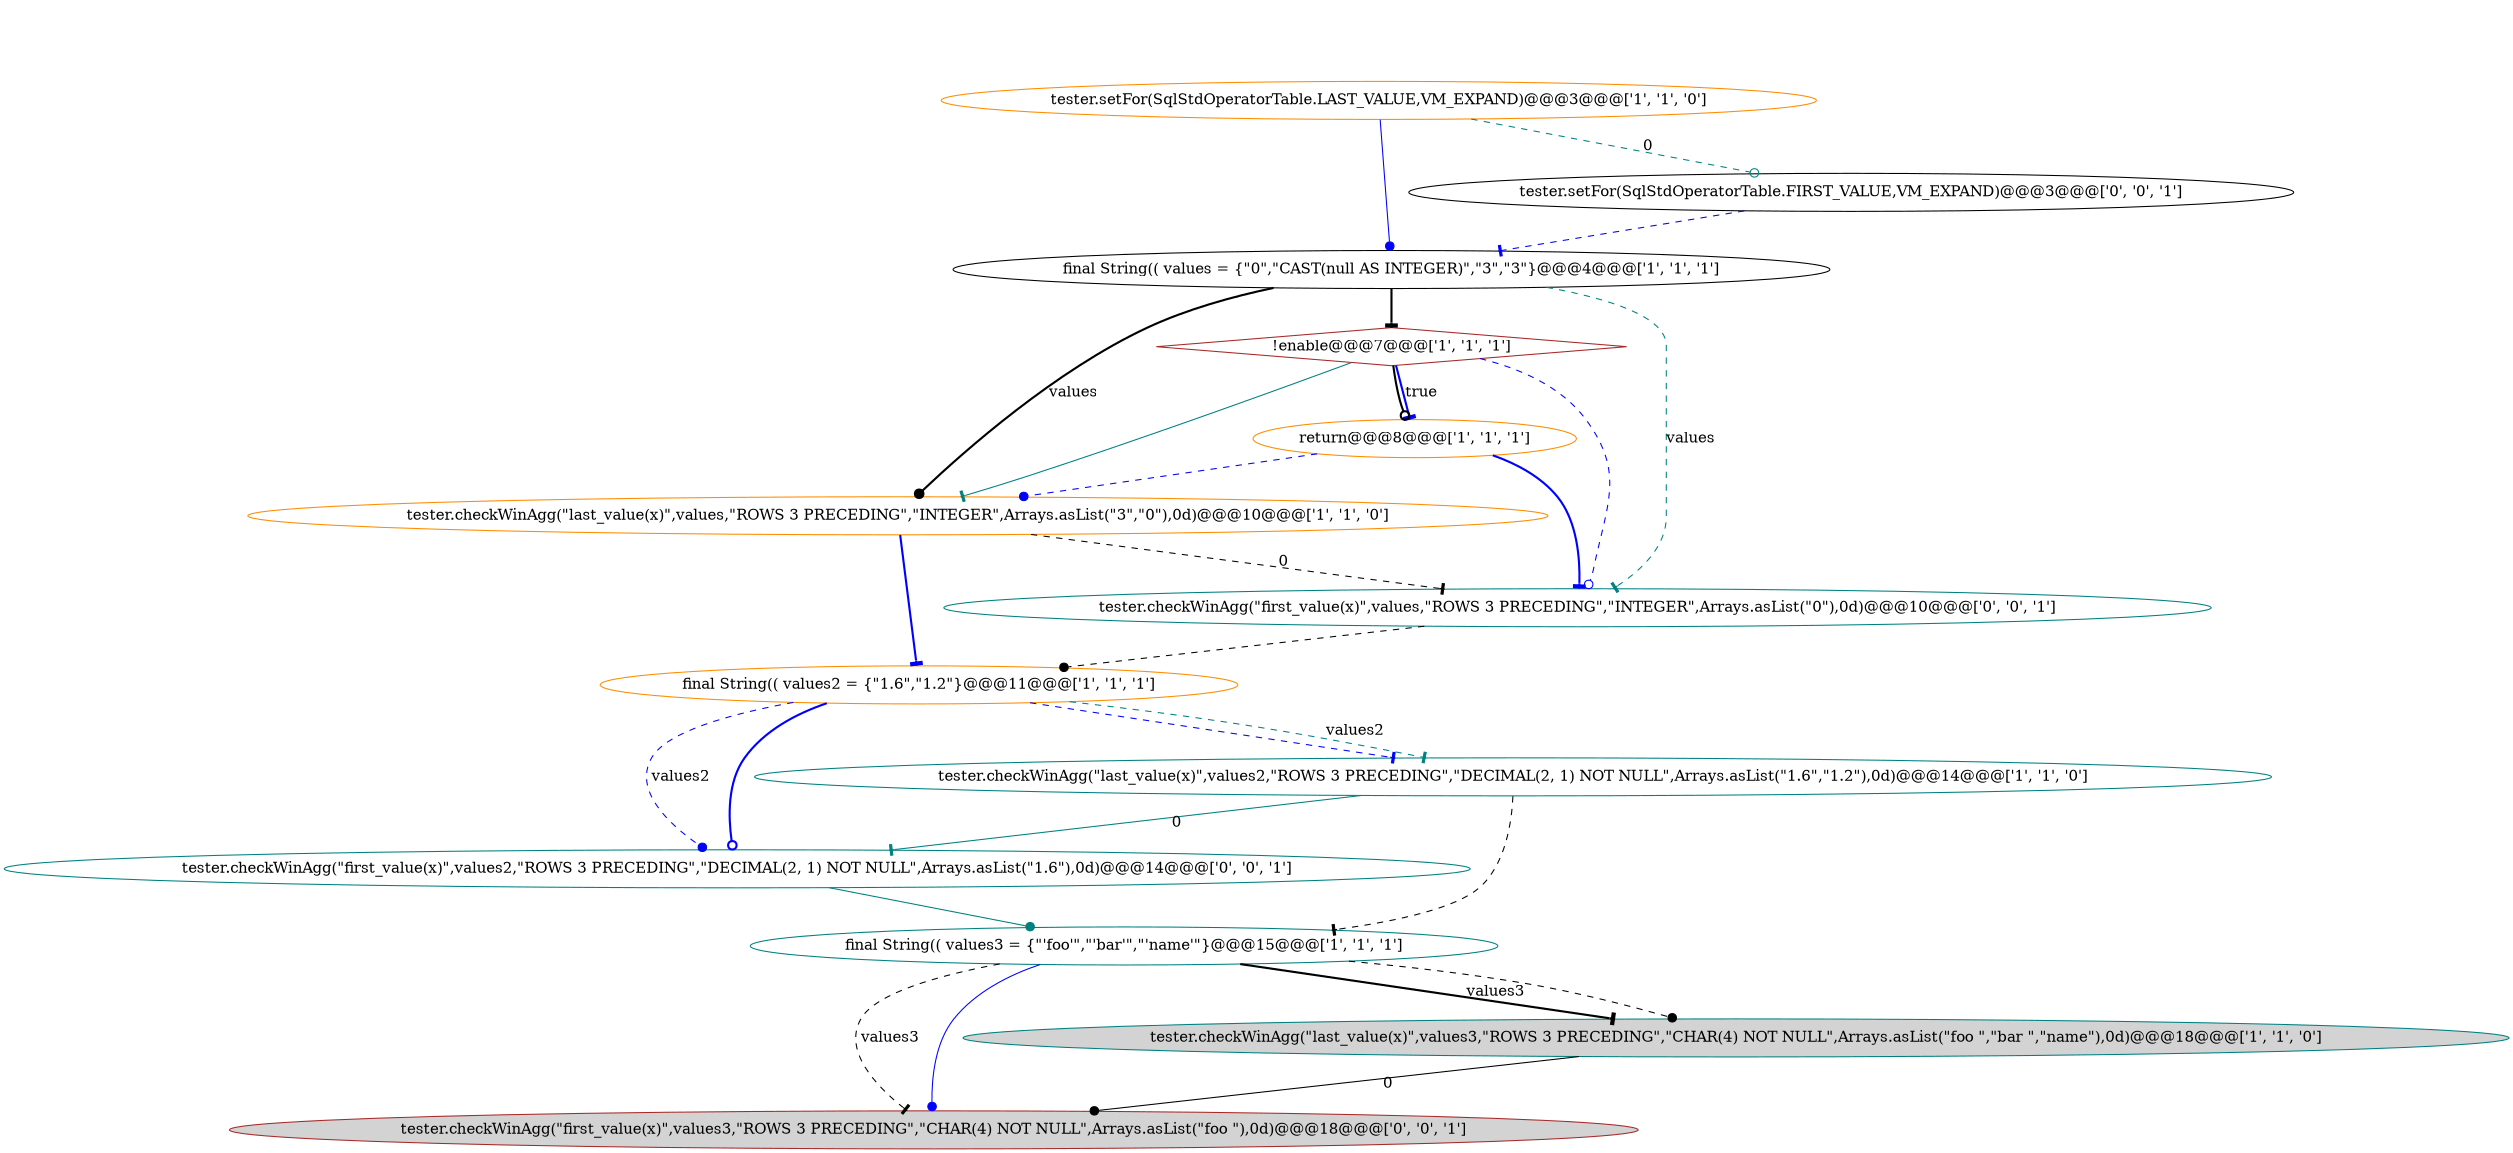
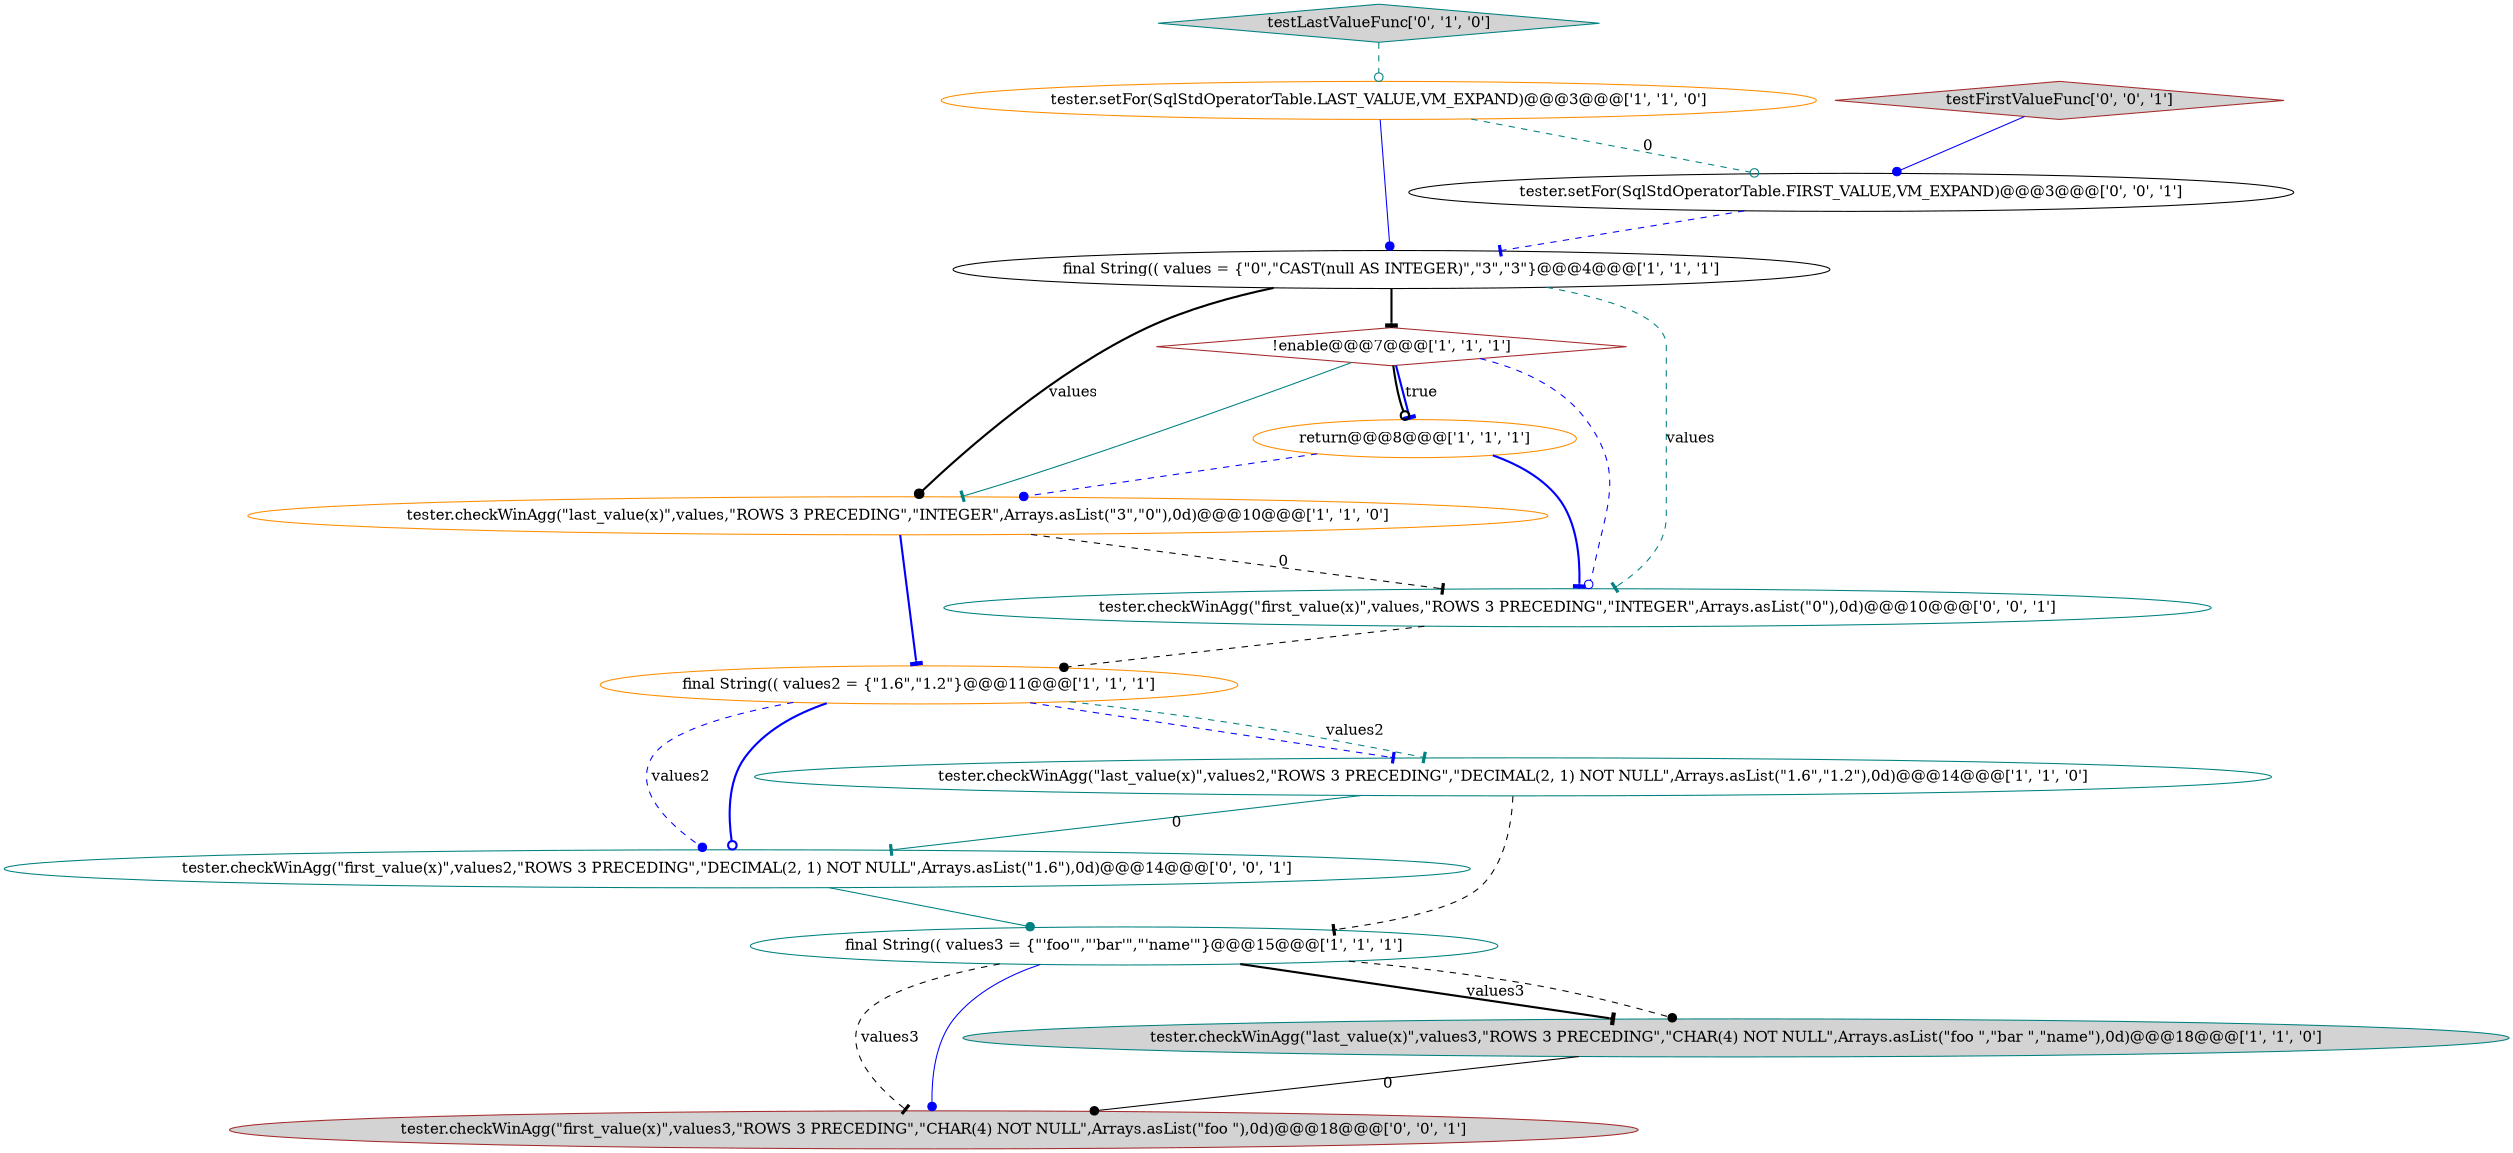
none -> (1379, 23)
none -> (2059, 100)
